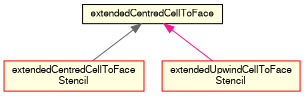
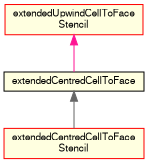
(192, 45) -> (74, 58)
